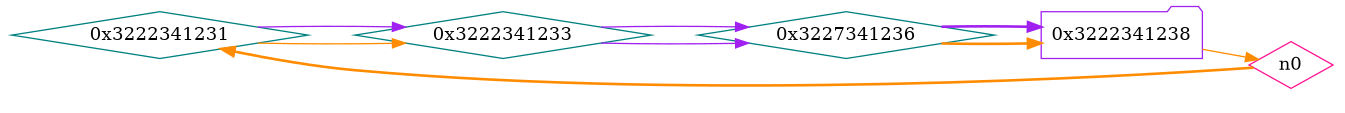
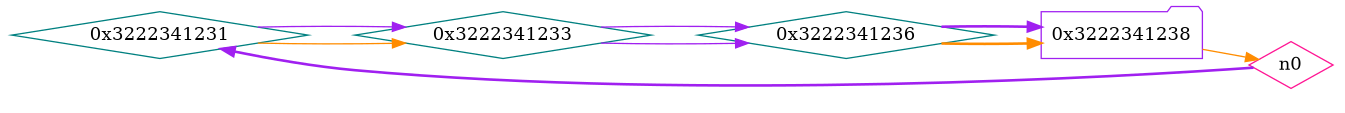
(846, 35) -> (846, 35)
(743, 85) -> (743, 85)
